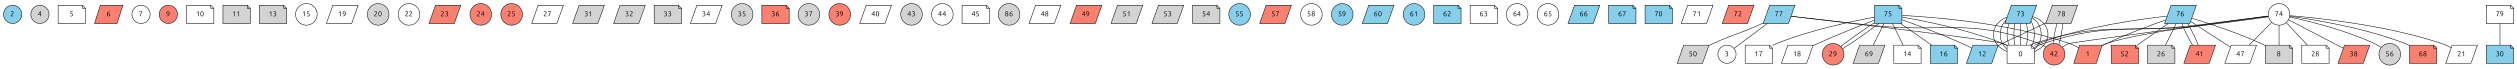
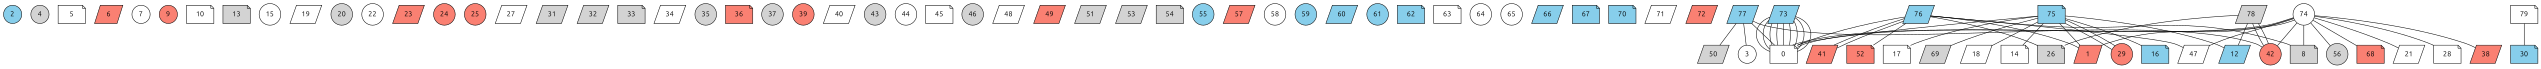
(237, 14) -> none
(1009, 14) -> (973, 14)
none -> (2163, 22)
